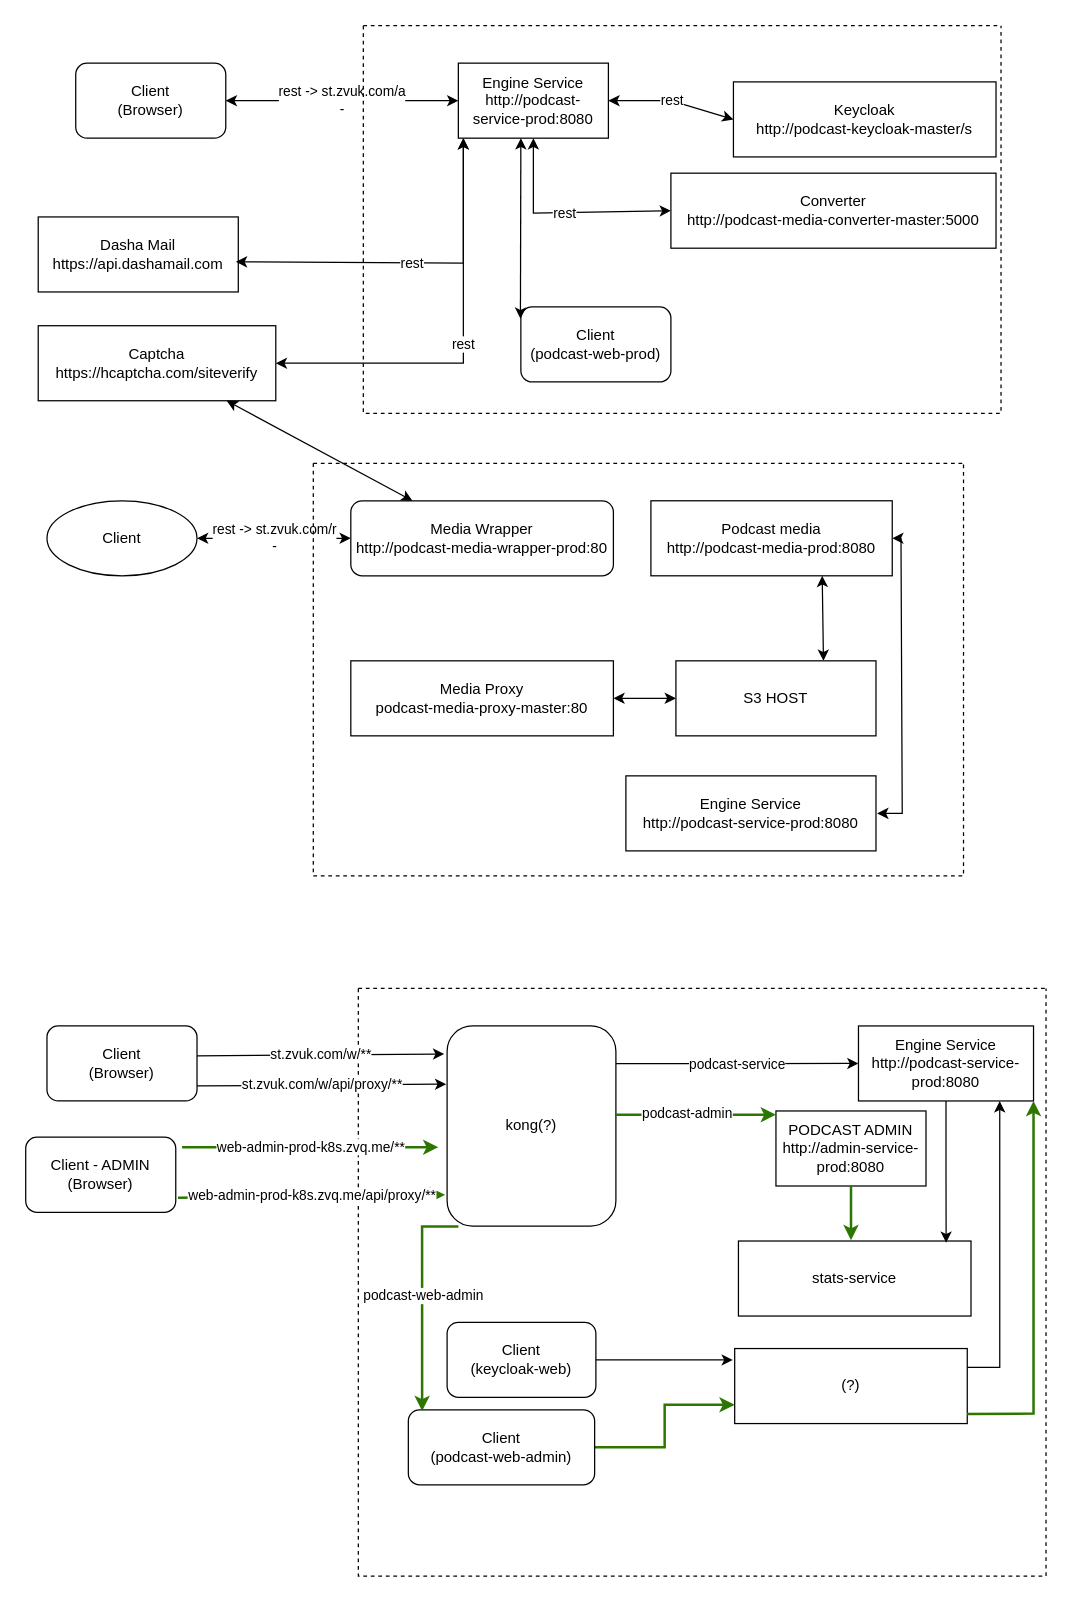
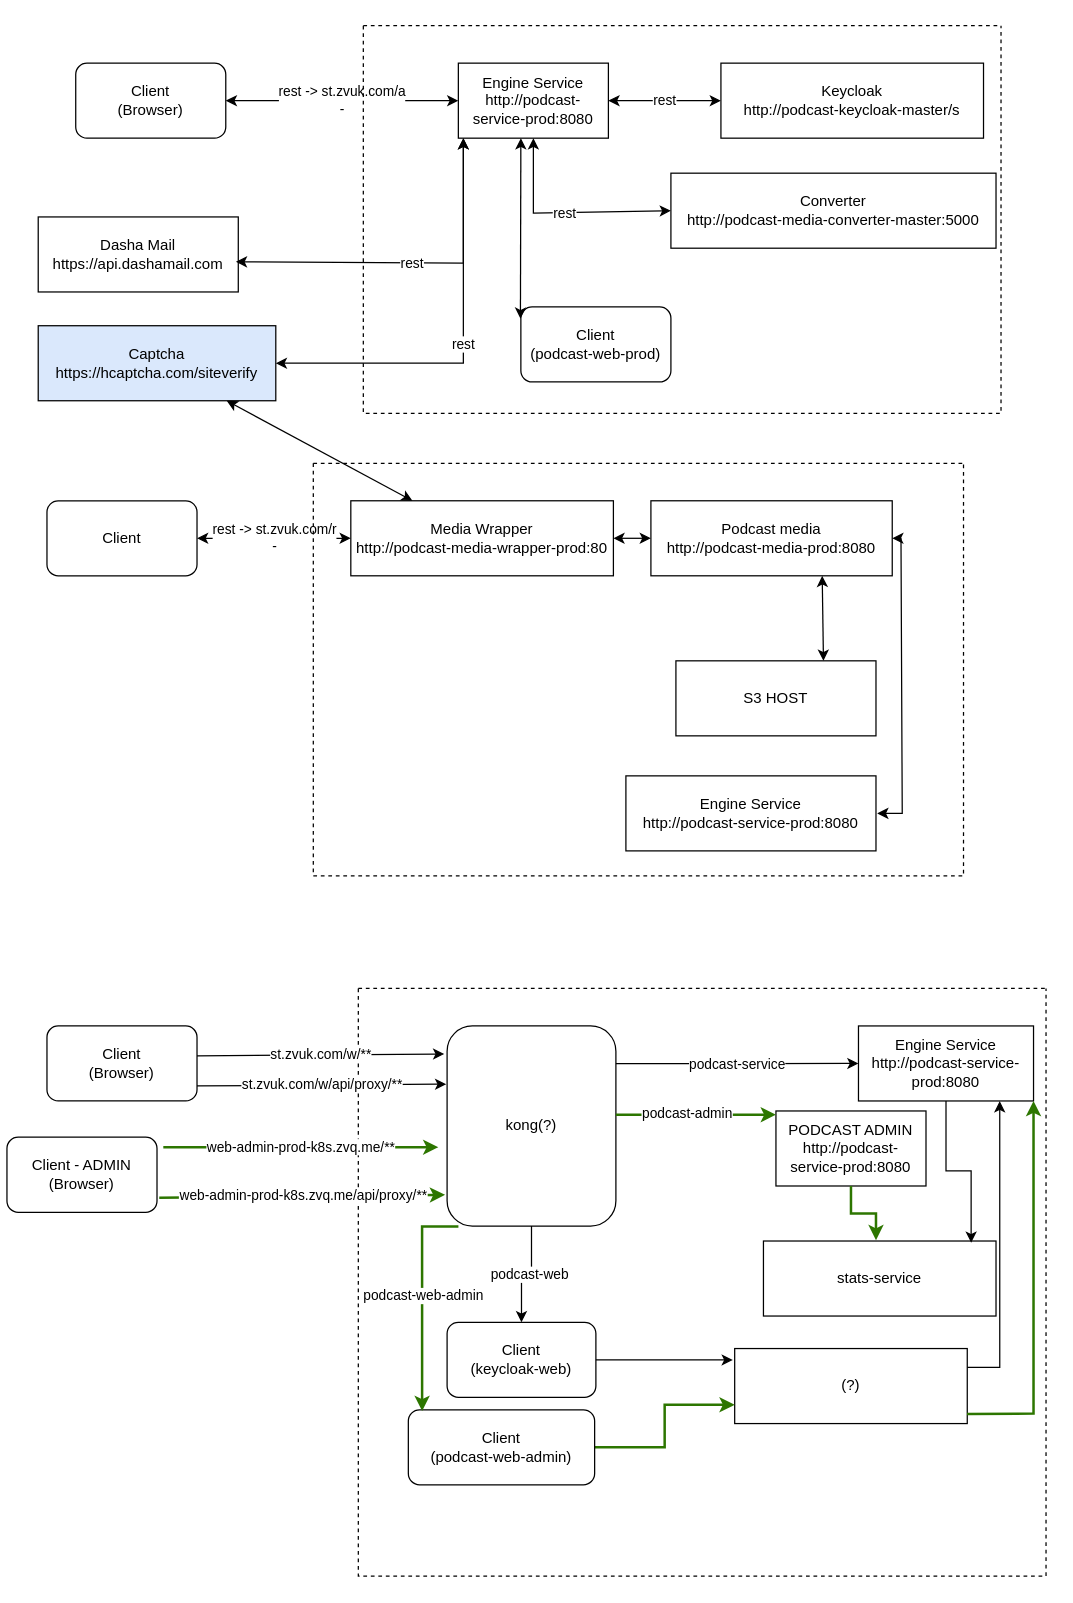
(864, 119) -> (852, 101)
(157, 363) -> (157, 363)
(122, 538) -> (122, 538)
(482, 538) -> (482, 538)
none -> (631, 538)
(482, 698) -> none
(644, 698) -> none
(851, 1148) -> (851, 1148)
(101, 1174) -> (82, 1174)
none -> (530, 1274)
(854, 1278) -> (879, 1278)
